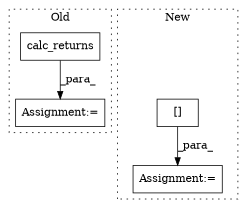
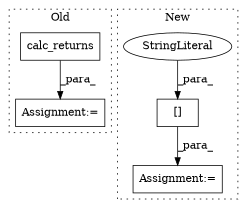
none -> (178, 47)
